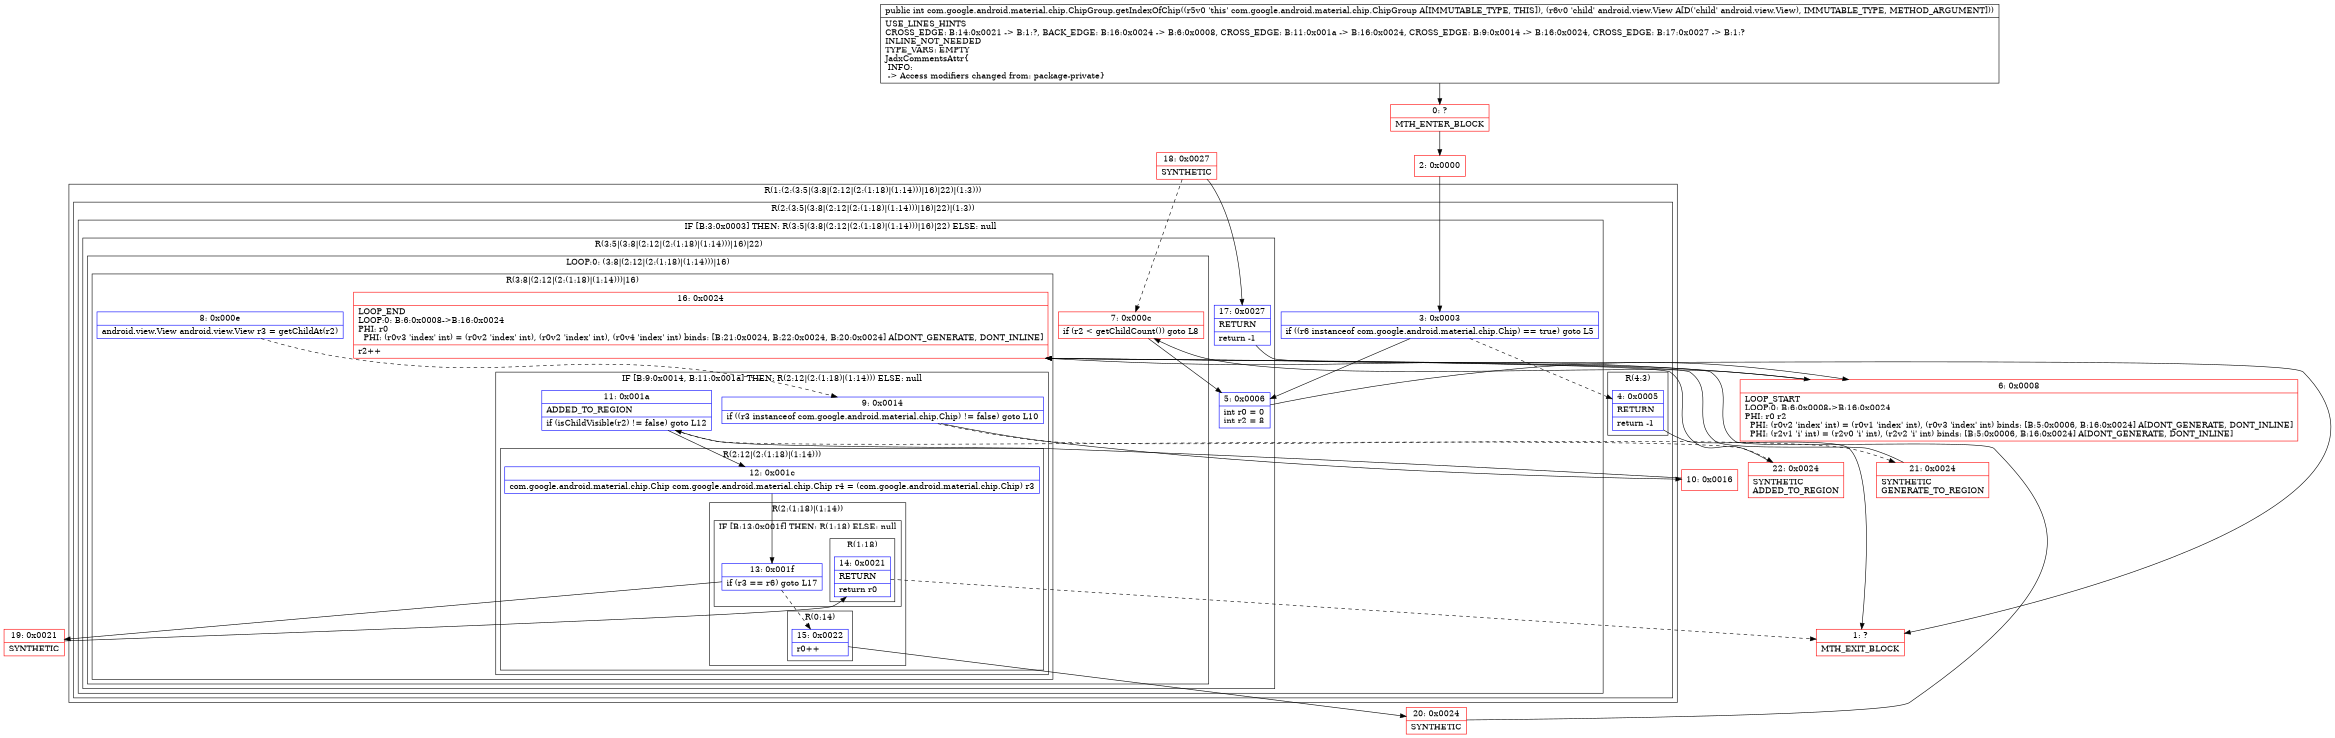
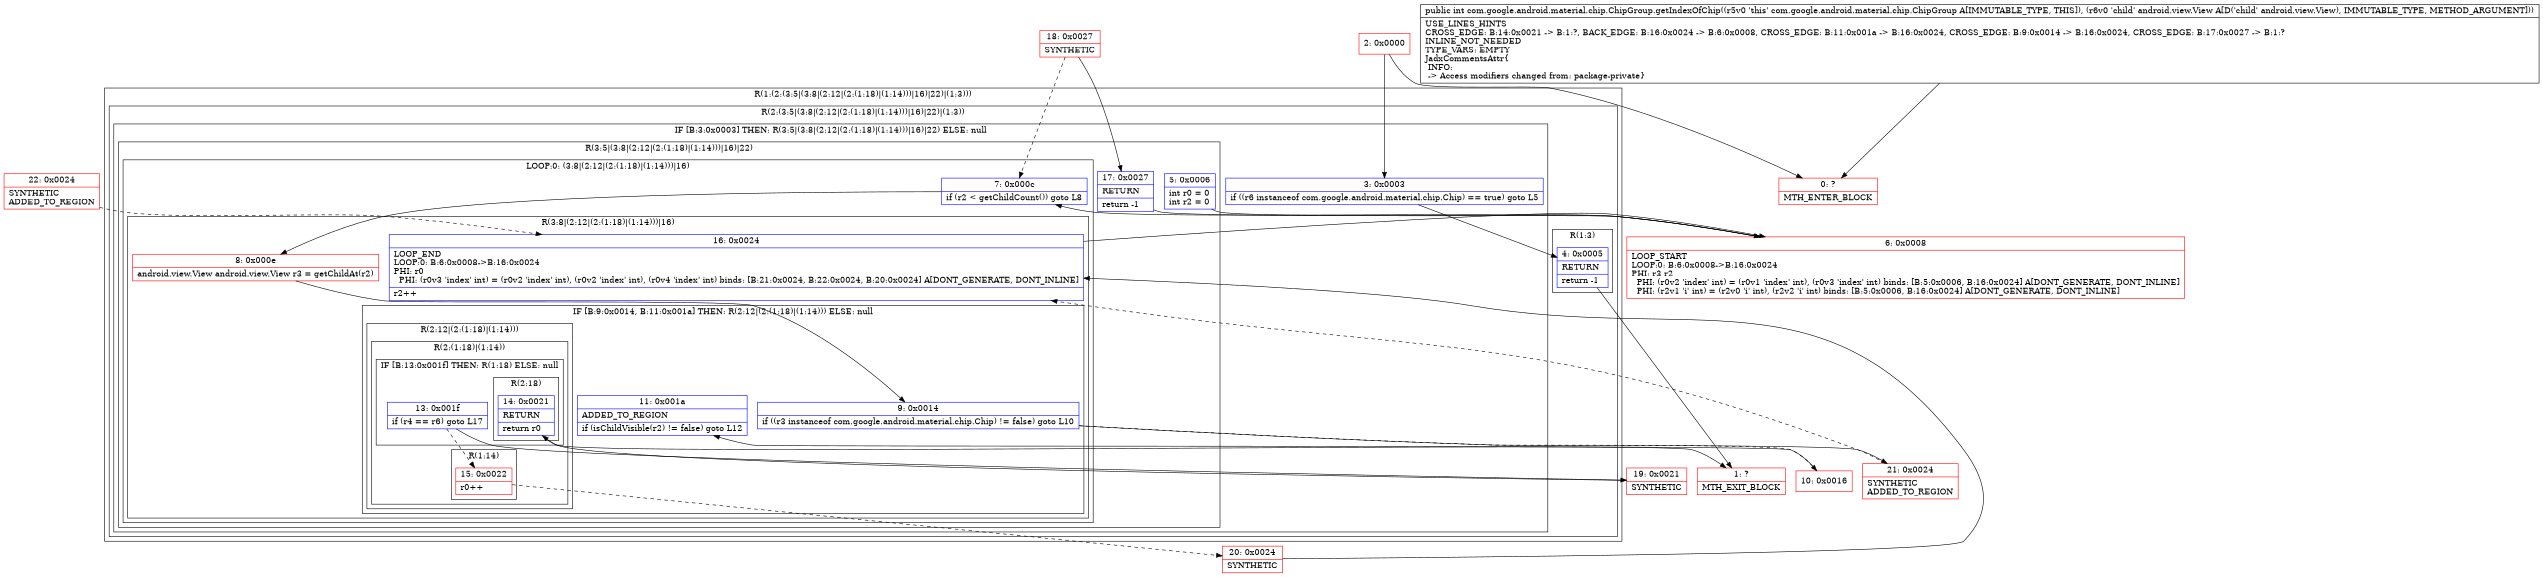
(1440, 140) -> (1593, 98)
(220, 325) -> (256, 268)
(701, 325) -> (736, 268)
(1131, 325) -> (1014, 191)
(2052, 362) -> (1455, 216)
(1441, 363) -> (427, 220)
(546, 366) -> (595, 302)
(1188, 368) -> (610, 197)
(1326, 375) -> none
(1556, 375) -> (1485, 230)
(1638, 379) -> (1583, 236)
(1701, 387) -> (1478, 351)
(1767, 417) -> (1654, 274)
(1244, 421) -> (1189, 202)
(1414, 442) -> (1482, 445)
(1030, 444) -> none
(1307, 464) -> (1449, 443)
(772, 480) -> none
(1933, 491) -> (1910, 492)
(862, 545) -> (526, 384)
(772, 583) -> (438, 422)
(1350, 609) -> (865, 449)
(820, 618) -> (484, 456)
(820, 643) -> (484, 481)
(1111, 679) -> (759, 509)
